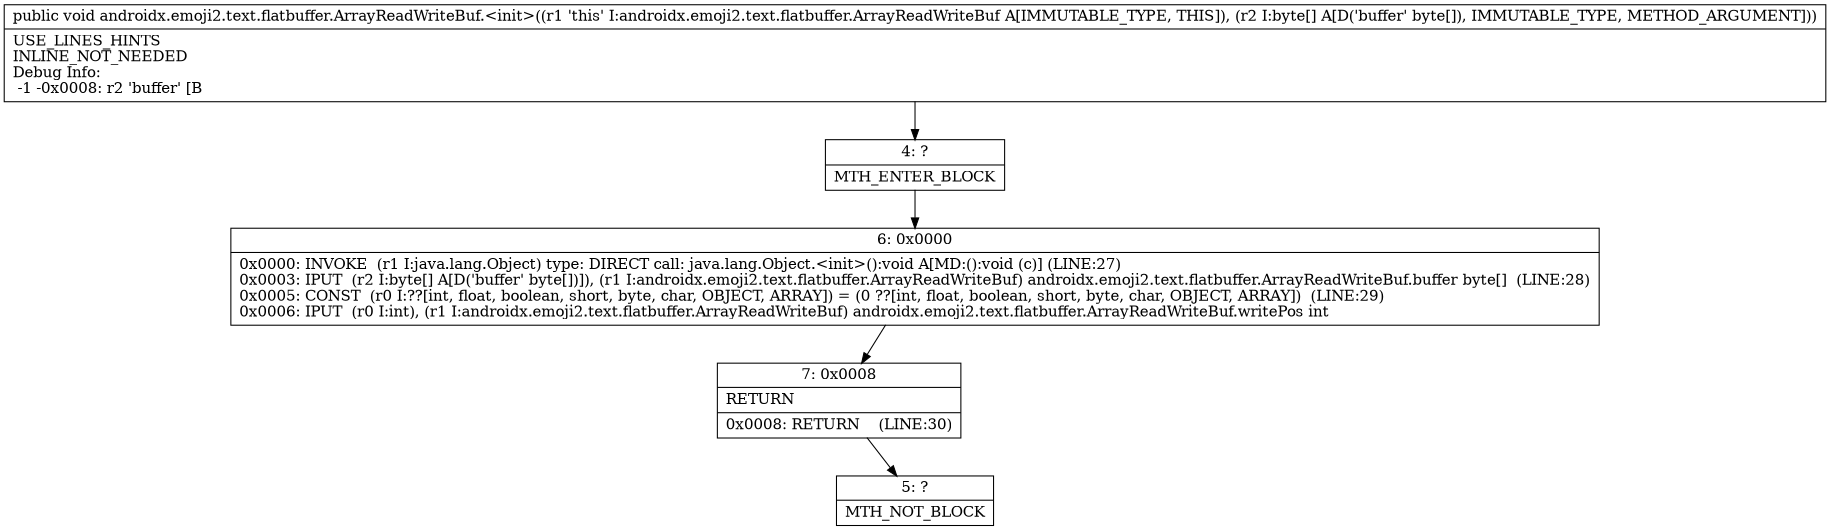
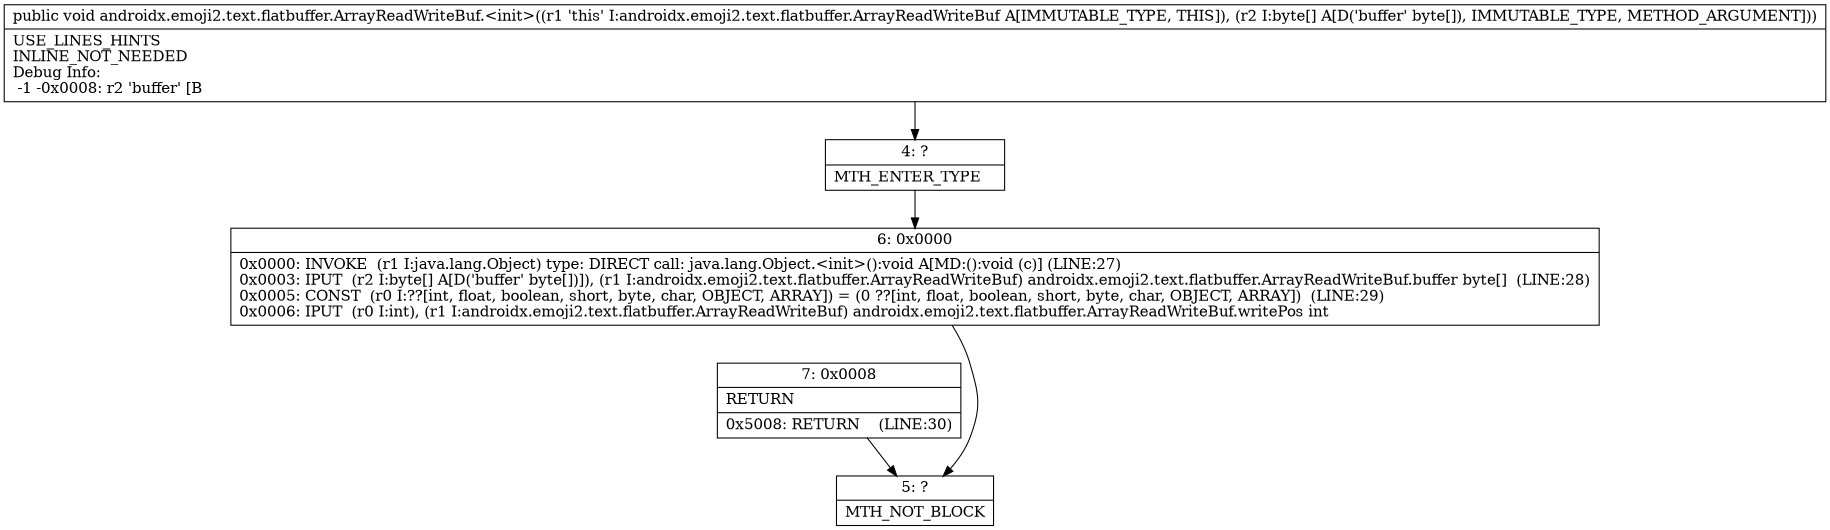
(915, 177) -> (908, 177)
(876, 340) -> (978, 398)
(839, 425) -> (839, 425)
